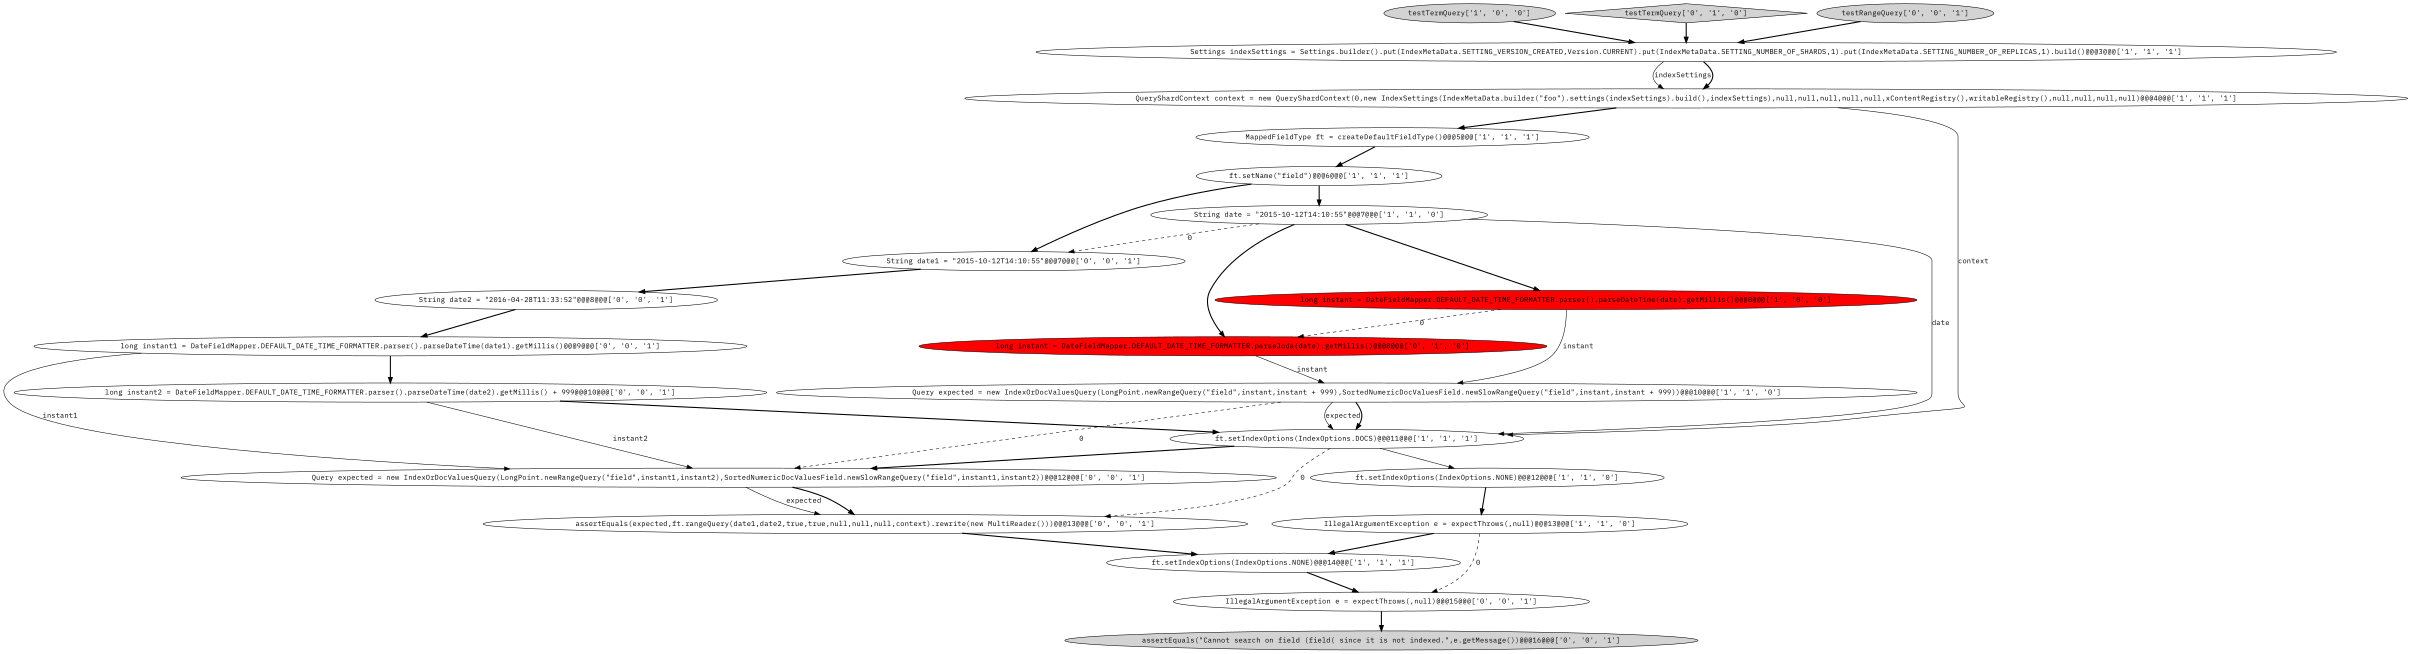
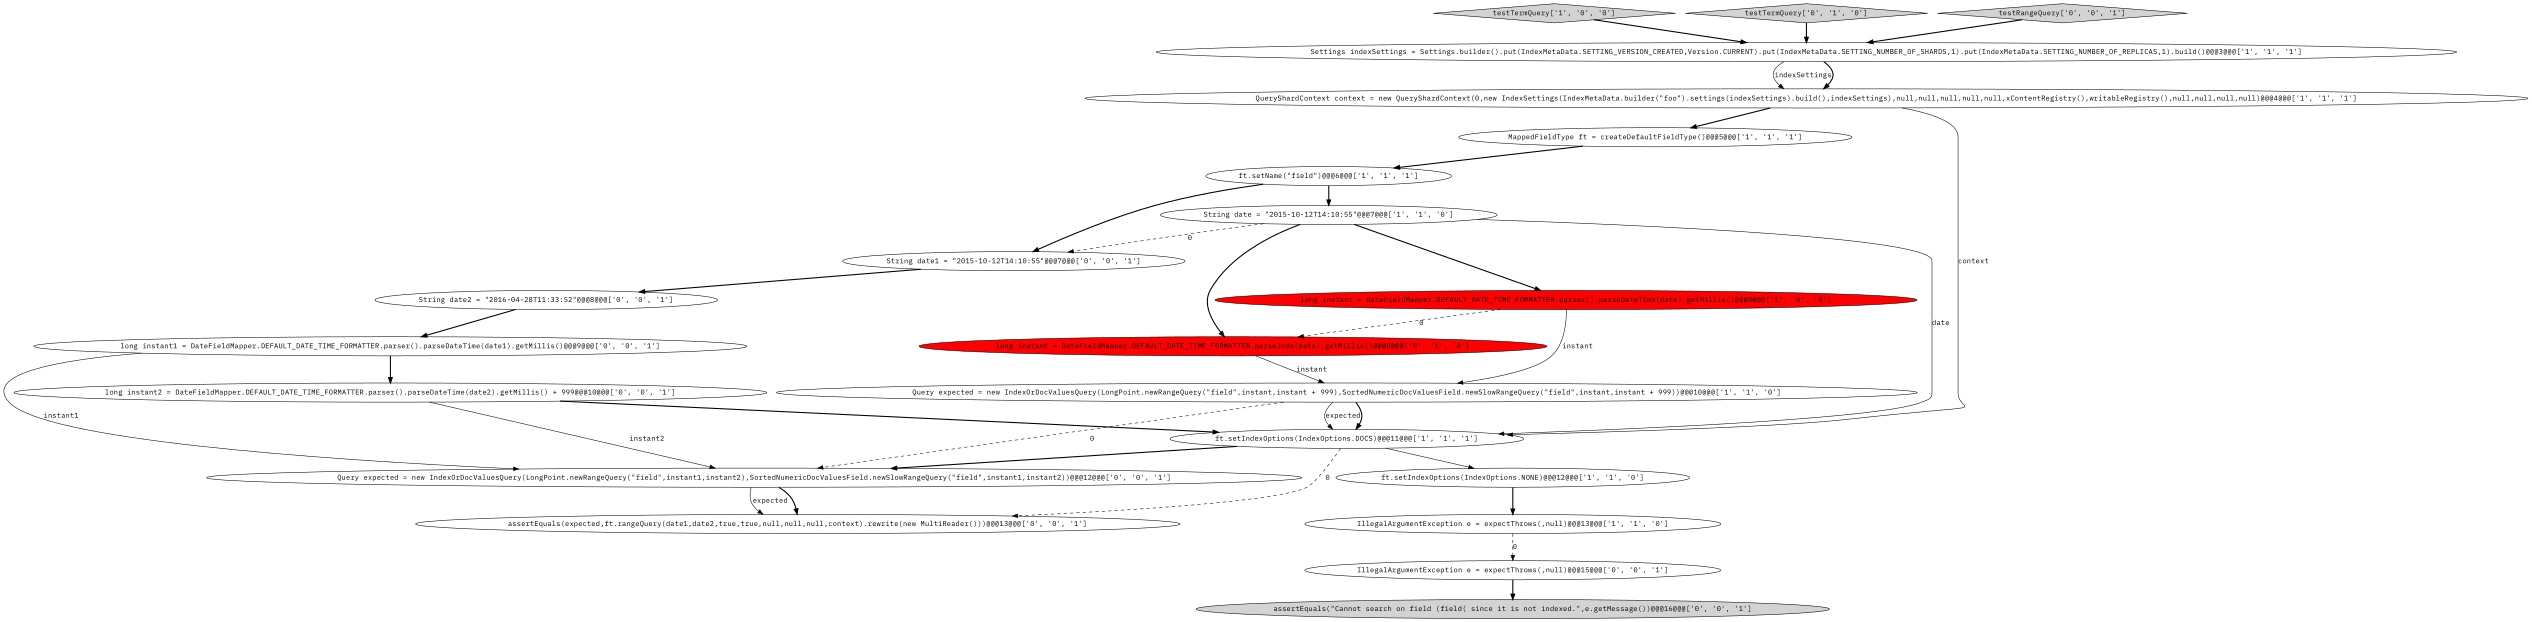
(1470, 13) -> (1554, 13)
(1905, 13) -> (2062, 13)
(1284, 563) -> none
